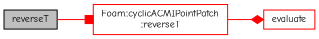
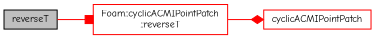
(289, 20) -> (317, 20)
